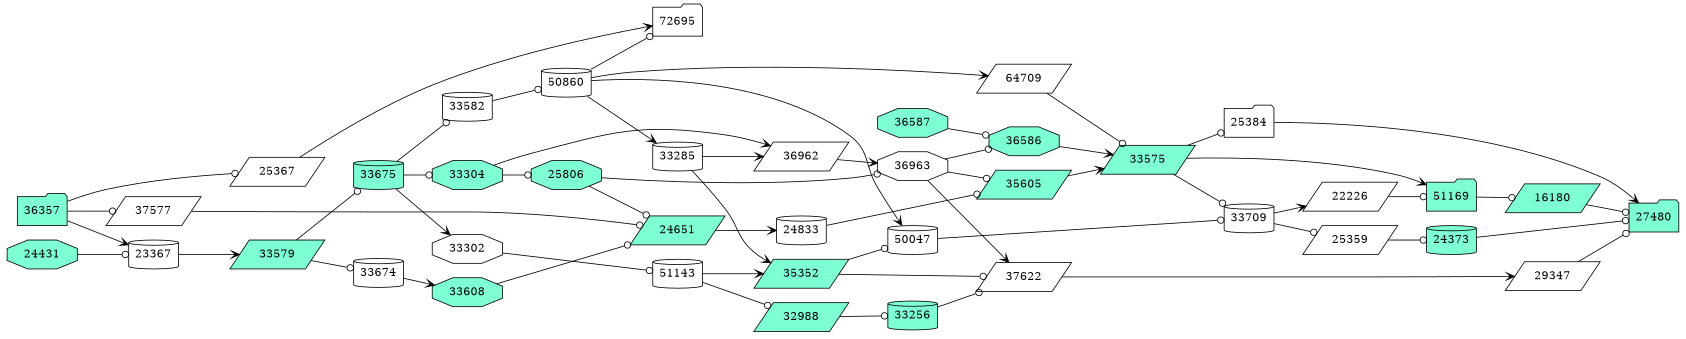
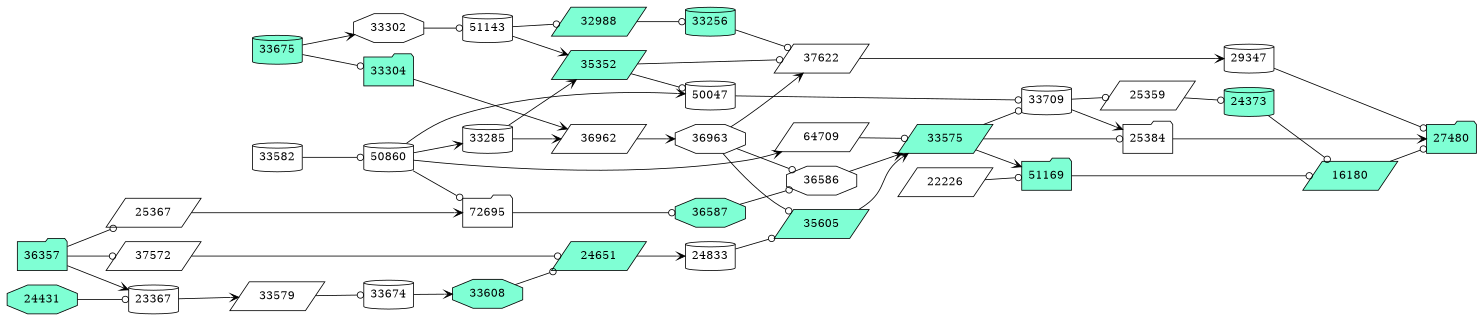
(1024, 141) -> (822, 181)
(420, 143) -> none
(467, 175) -> (389, 71)
(566, 175) -> none
(1286, 210) -> (1093, 118)
(154, 211) -> (154, 256)
none -> (591, 213)
(324, 218) -> none
(1549, 229) -> (1292, 133)
(277, 254) -> (277, 296)
(1553, 276) -> (1249, 59)
